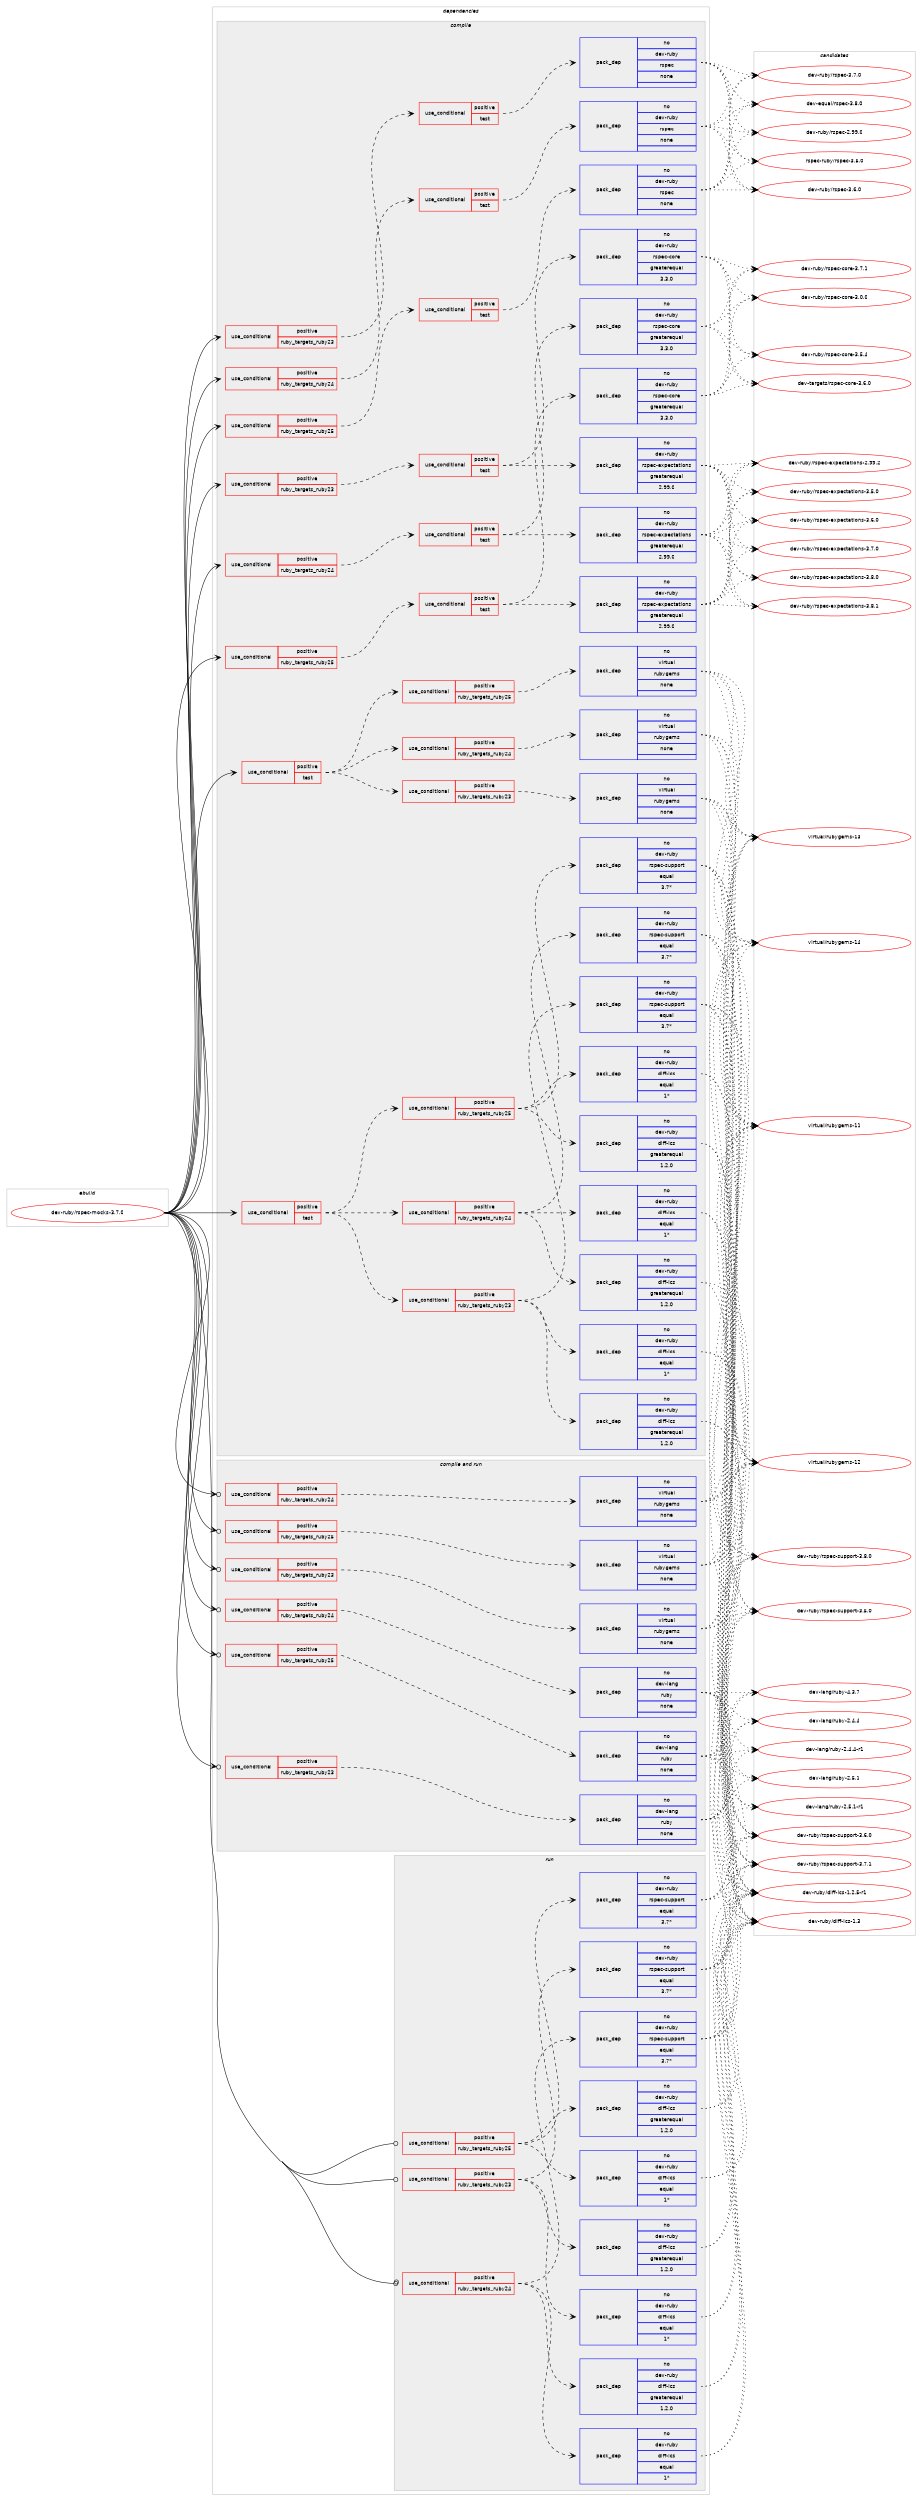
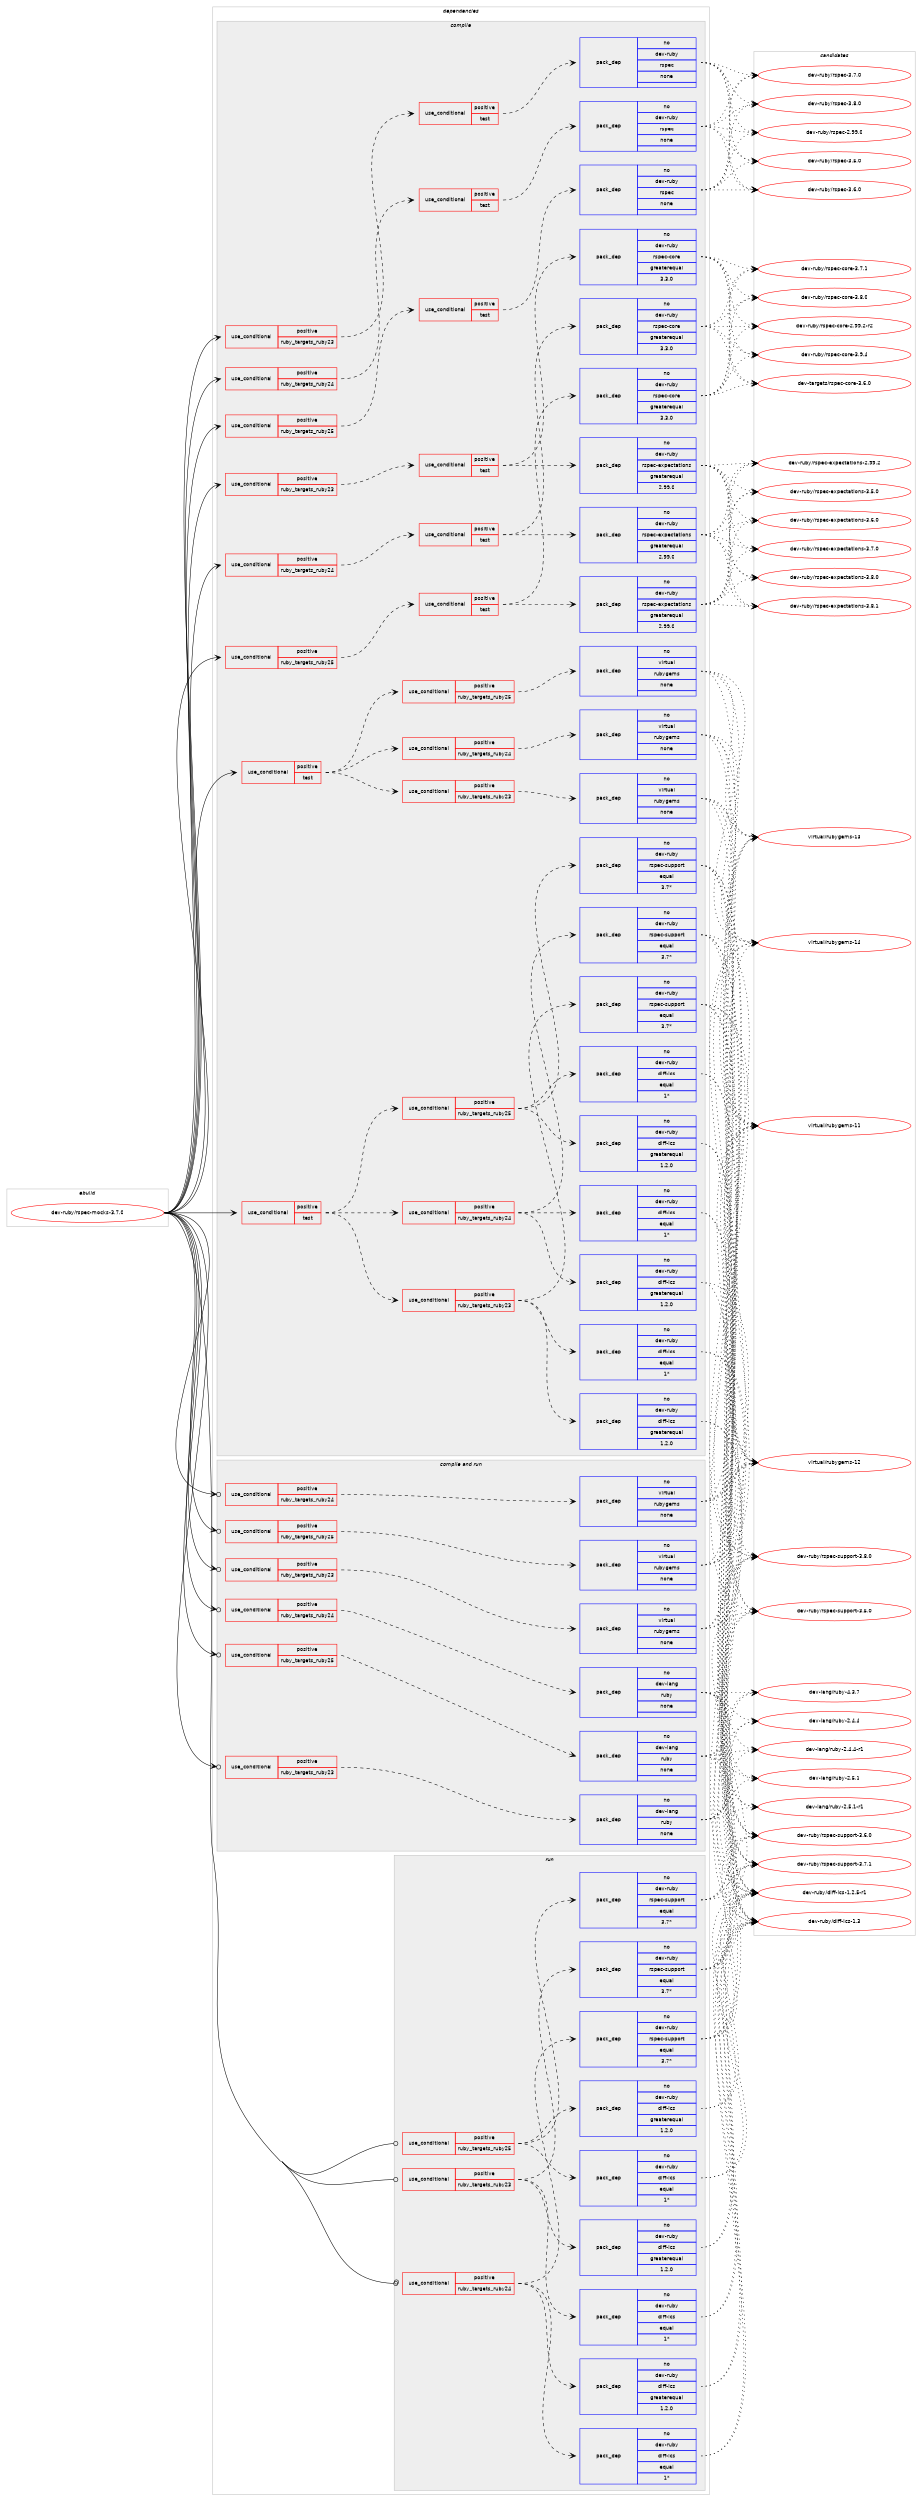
(835, 104) -> (835, 104)
(835, 161) -> (835, 161)
(835, 298) -> (835, 298)
none -> (835, 326)
(835, 355) -> (835, 355)
